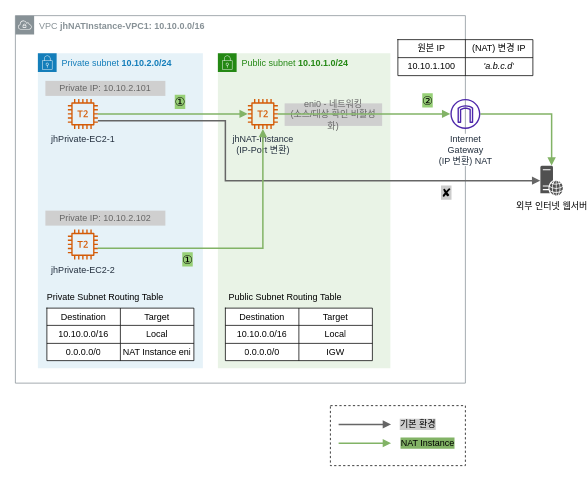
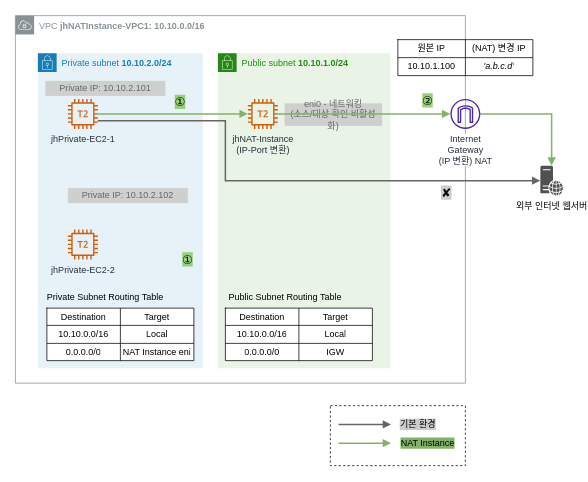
(105, 218) -> (128, 195)
(236, 248) -> none
